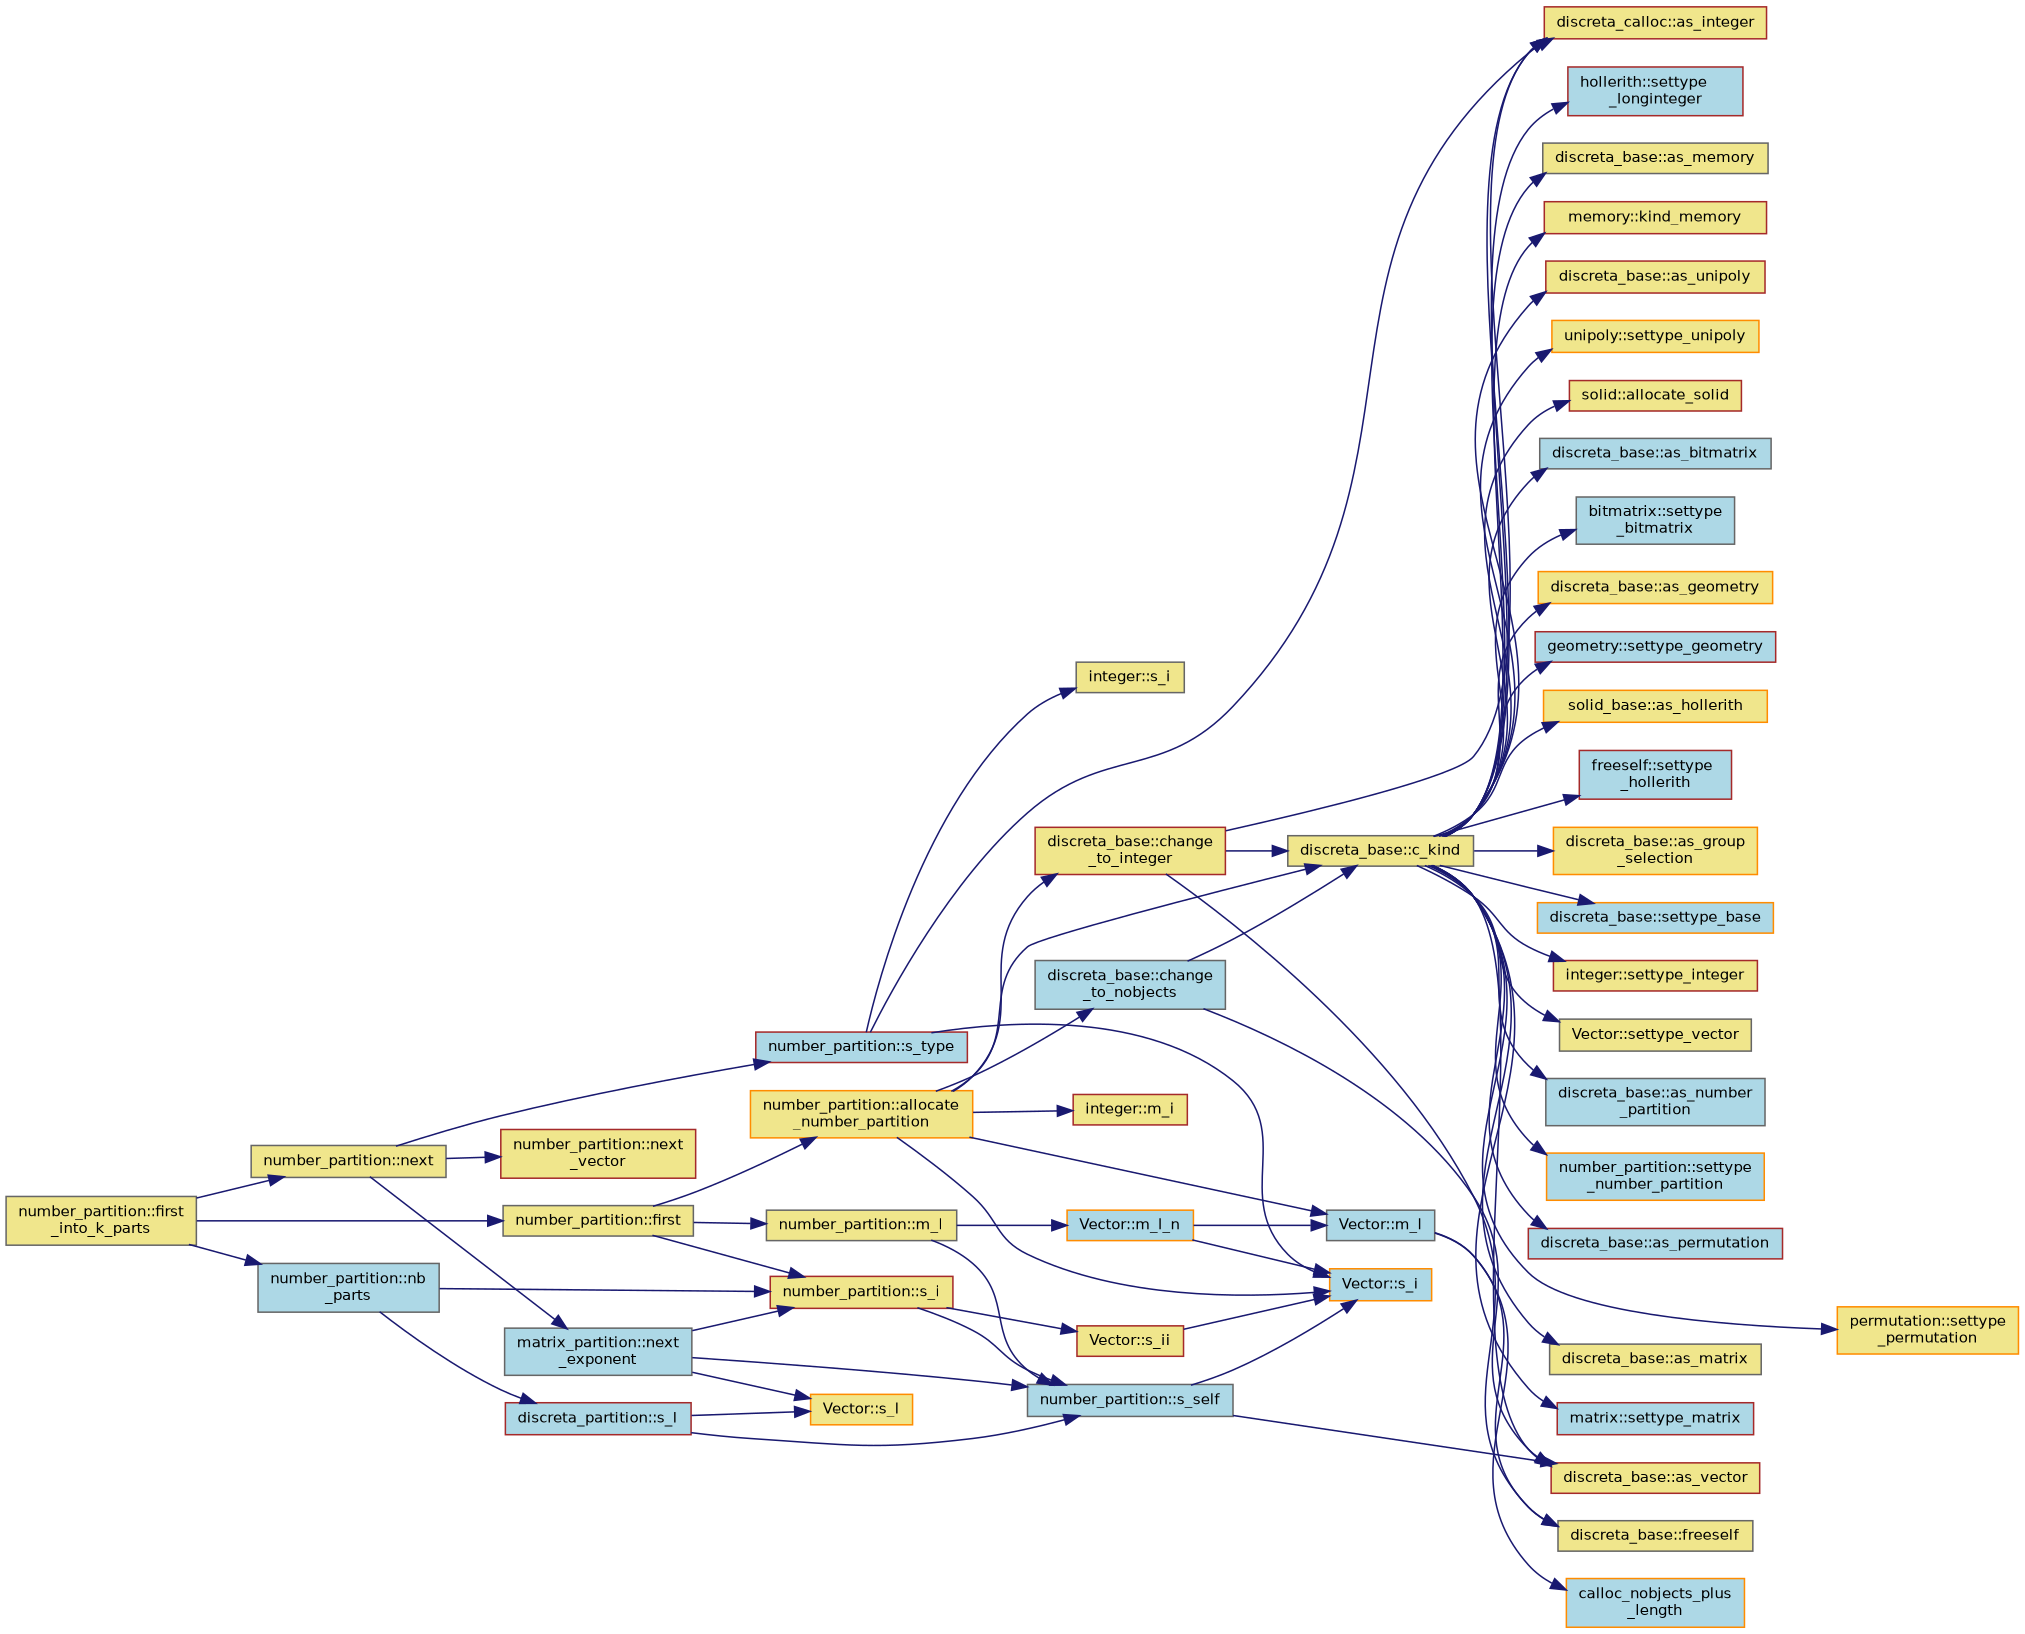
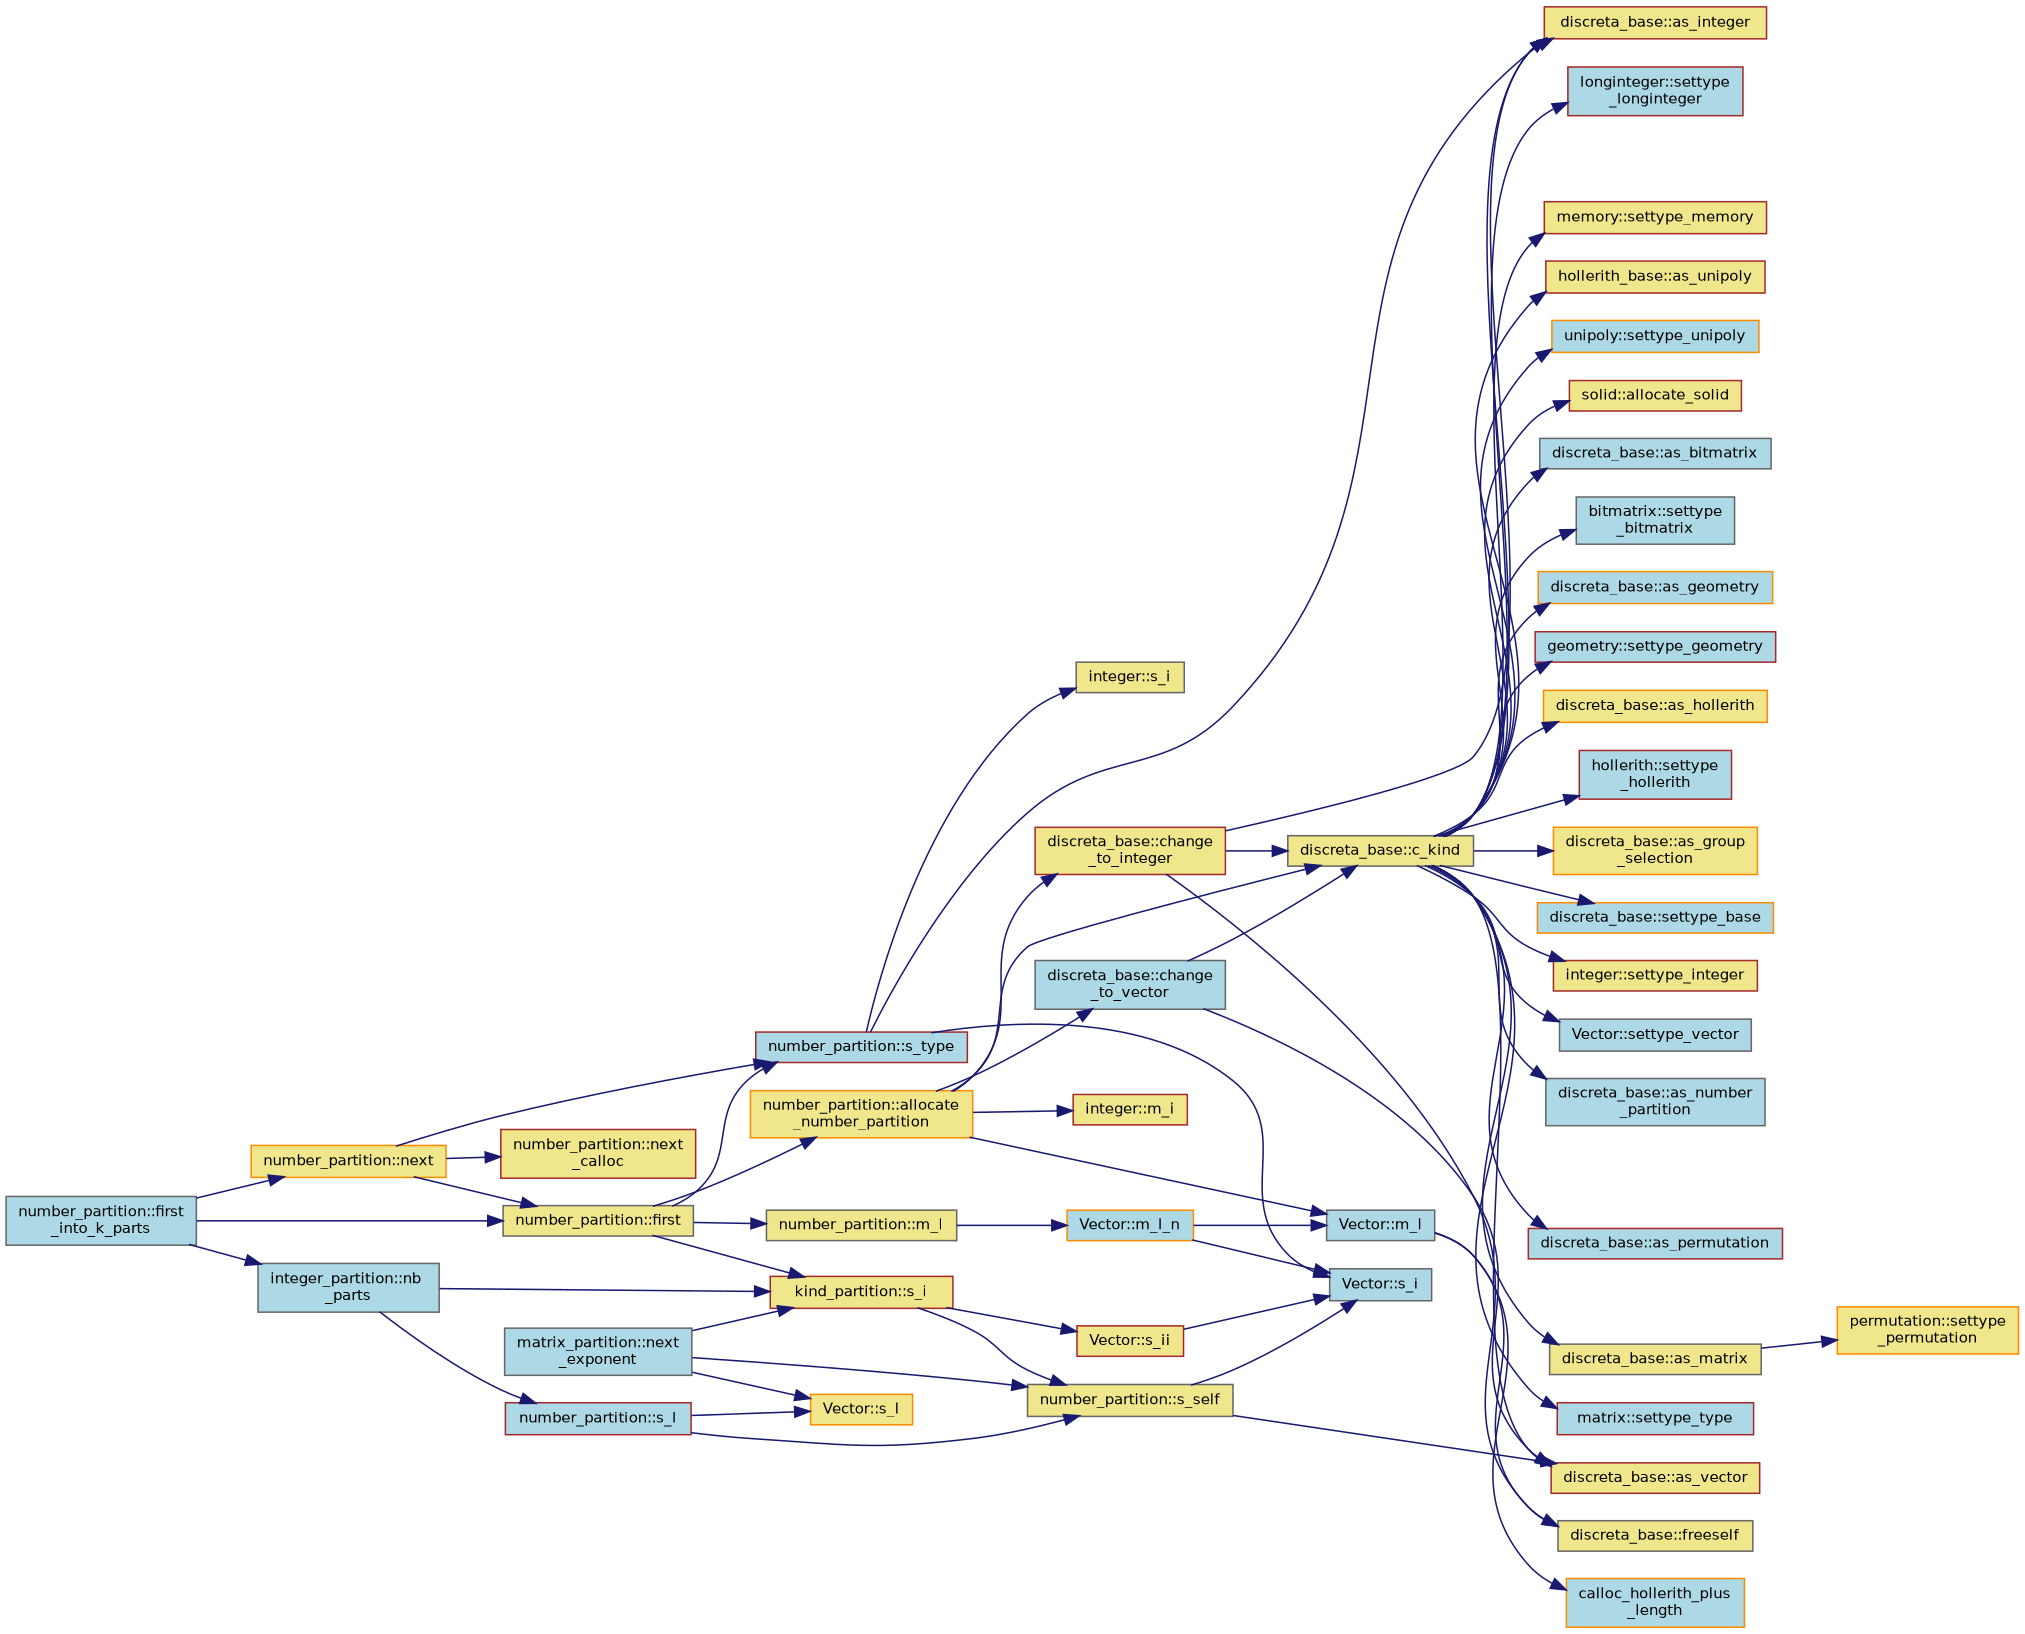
(1655, 23) -> (1655, 23)
(1655, 91) -> (1655, 91)
(1655, 158) -> none
(1655, 218) -> (1655, 218)
(1655, 277) -> (1655, 277)
(1655, 336) -> (1655, 336)
(1655, 588) -> (1655, 588)
(1655, 706) -> (1655, 706)
(1655, 775) -> (1655, 775)
(1130, 985) -> (1130, 985)
(1655, 1035) -> (1655, 1035)
none -> (722, 1141)
(598, 1154) -> (598, 1154)
(349, 1161) -> (349, 1161)
(1655, 1177) -> none
(101, 1221) -> (101, 1221)
(1507, 1243) -> (1792, 1345)
(462, 1248) -> (468, 1190)
(1082, 1274) -> none
(1381, 1285) -> (1381, 1285)
(349, 1288) -> (349, 1288)
(862, 1292) -> (862, 1292)
(996, 1301) -> none
(1130, 1400) -> (1130, 1400)
(598, 1419) -> (598, 1419)
(1655, 1419) -> (1655, 1419)
(1655, 1603) -> (1655, 1603)
